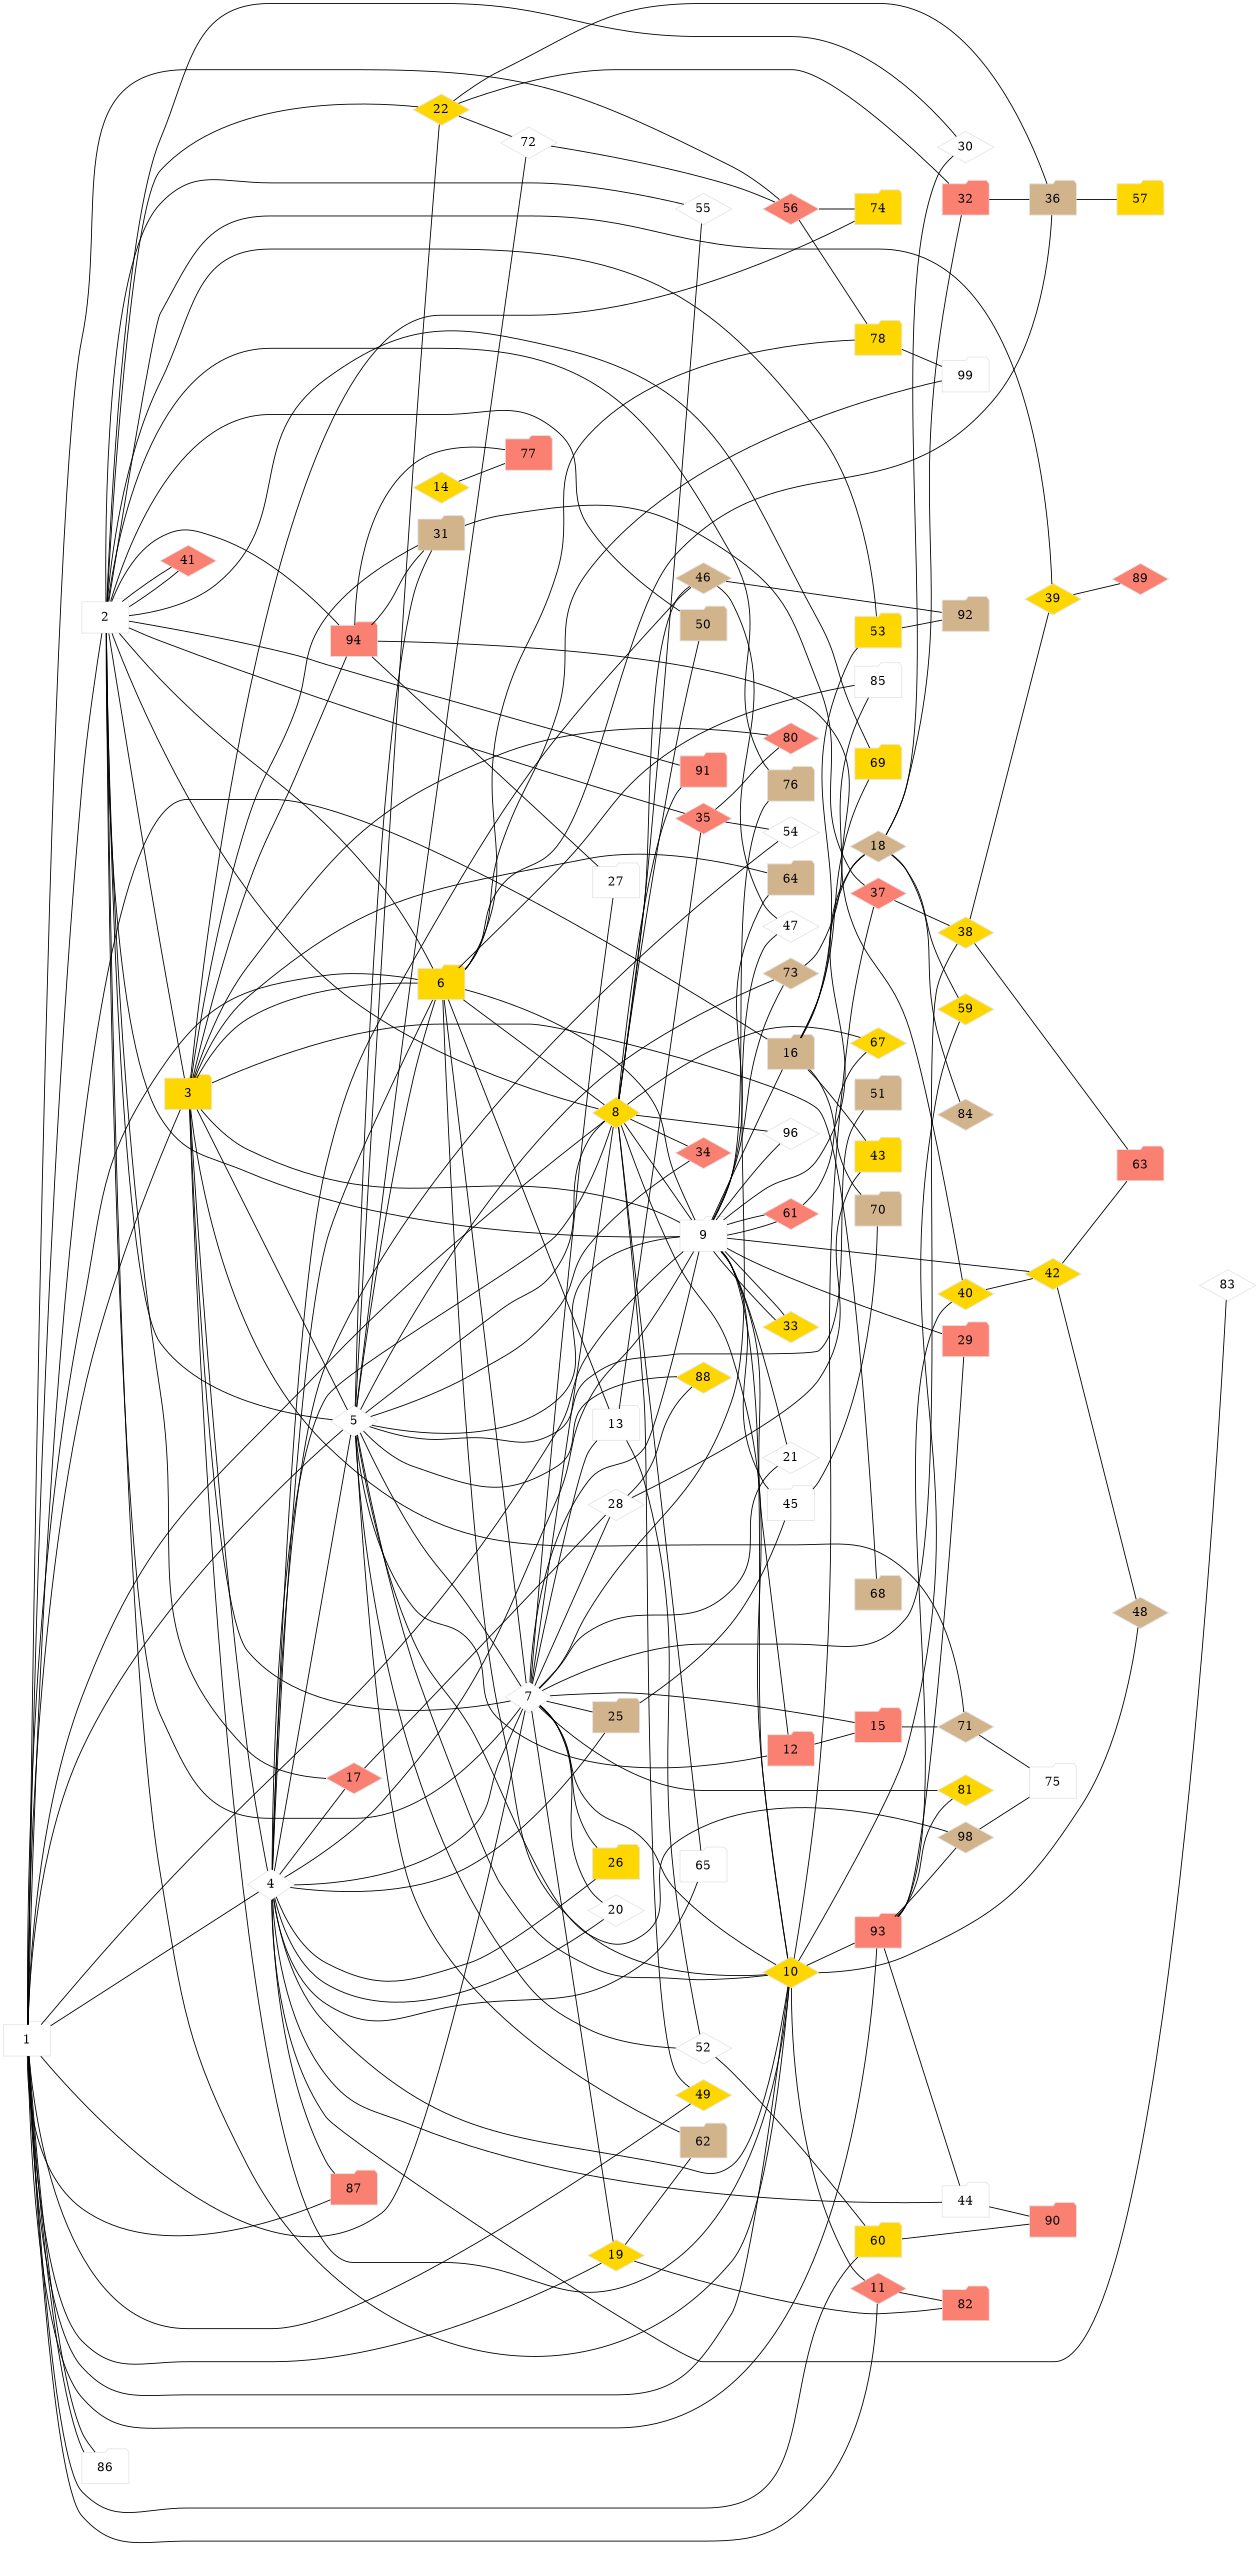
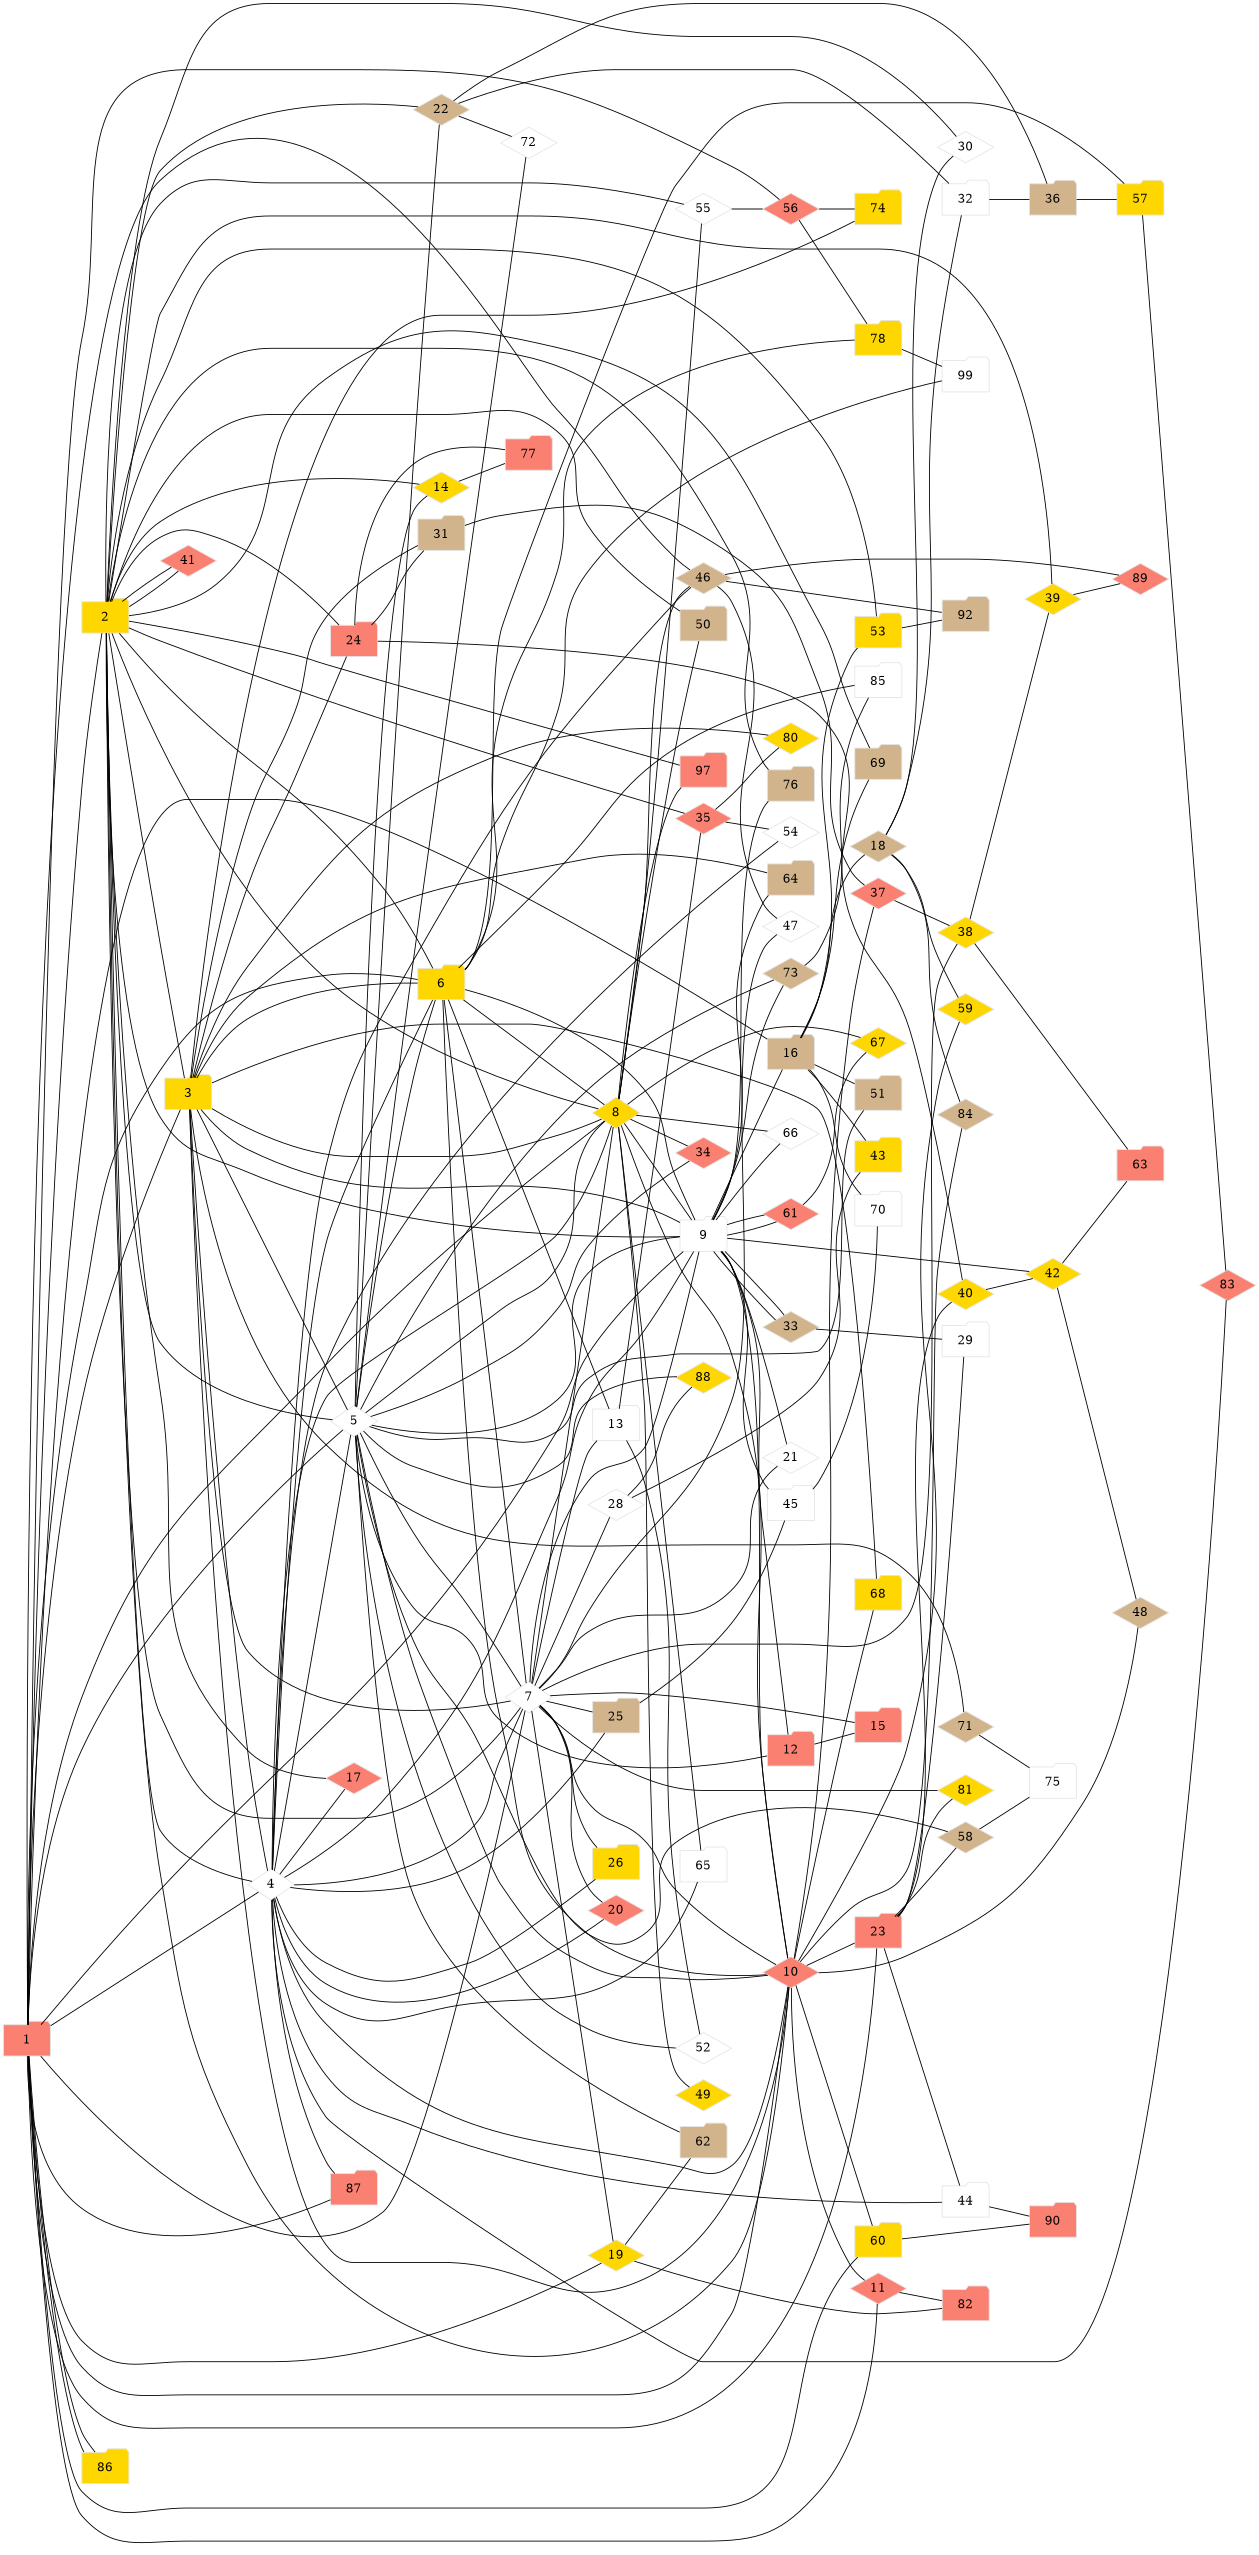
(441, 110) -> (441, 110)
(665, 168) -> (747, 209)
(966, 199) -> (966, 199)
none -> (239, 489)
(706, 528) -> (614, 331)
none -> (922, 559)
(105, 617) -> (105, 617)
(354, 641) -> (354, 641)
(791, 738) -> (791, 738)
none -> (1184, 743)
(878, 764) -> (878, 764)
(704, 772) -> (704, 772)
(616, 882) -> none
(372, 997) -> (370, 947)
(842, 1040) -> none
none -> (835, 1074)
(791, 1134) -> (791, 1134)
none -> (405, 1156)
(878, 1210) -> (878, 1210)
(1228, 1285) -> (1228, 1285)
none -> (122, 1287)
(822, 1291) -> (879, 1334)
(791, 1327) -> (791, 1327)
(966, 1341) -> (966, 1341)
none -> (932, 1571)
(878, 1594) -> (878, 1594)
(467, 1661) -> none
(919, 1727) -> none
none -> (832, 1784)
(966, 1837) -> (966, 1837)
(616, 1911) -> (616, 1911)
(878, 1932) -> (878, 1932)
(791, 1972) -> (791, 1972)
(27, 2040) -> (27, 2040)
(793, 2139) -> (834, 2106)
(298, 2324) -> (64, 665)
(105, 2468) -> (105, 2468)
